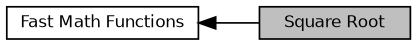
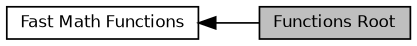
(335, 23) -> (335, 23)
